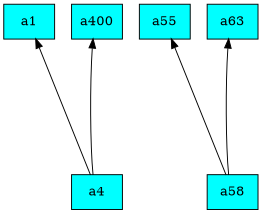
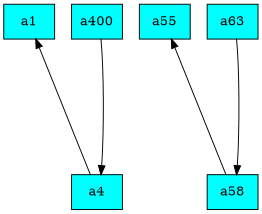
(91, 112) -> (103, 102)
(226, 112) -> (239, 102)
